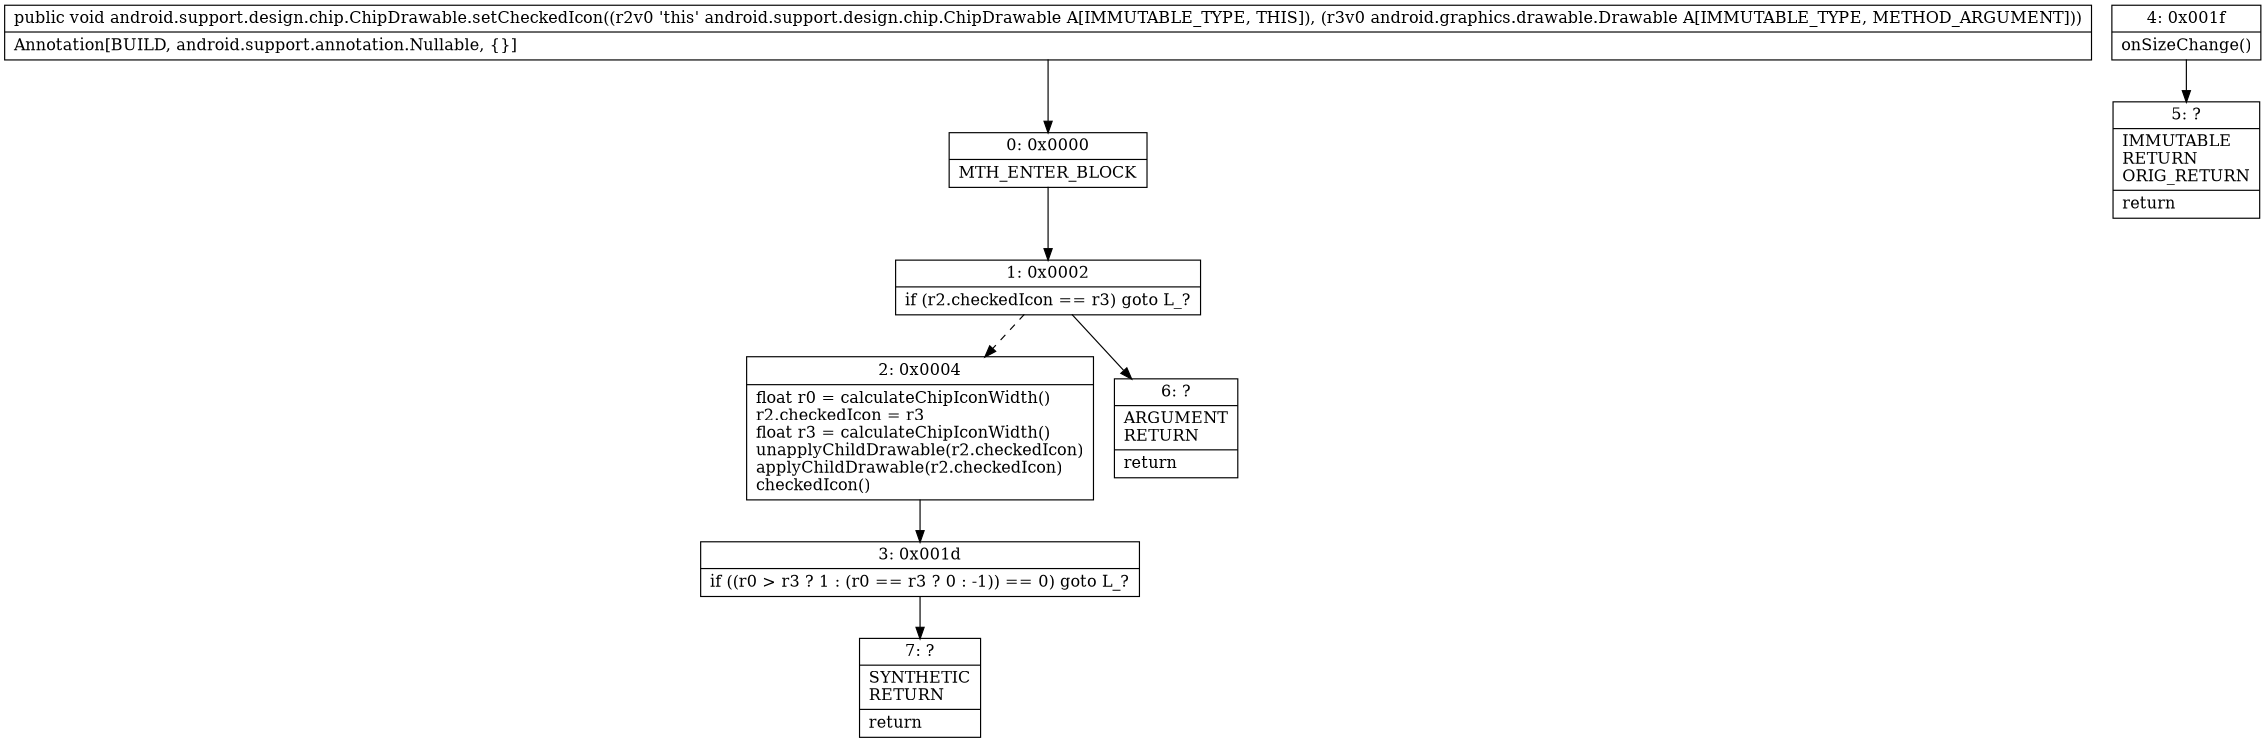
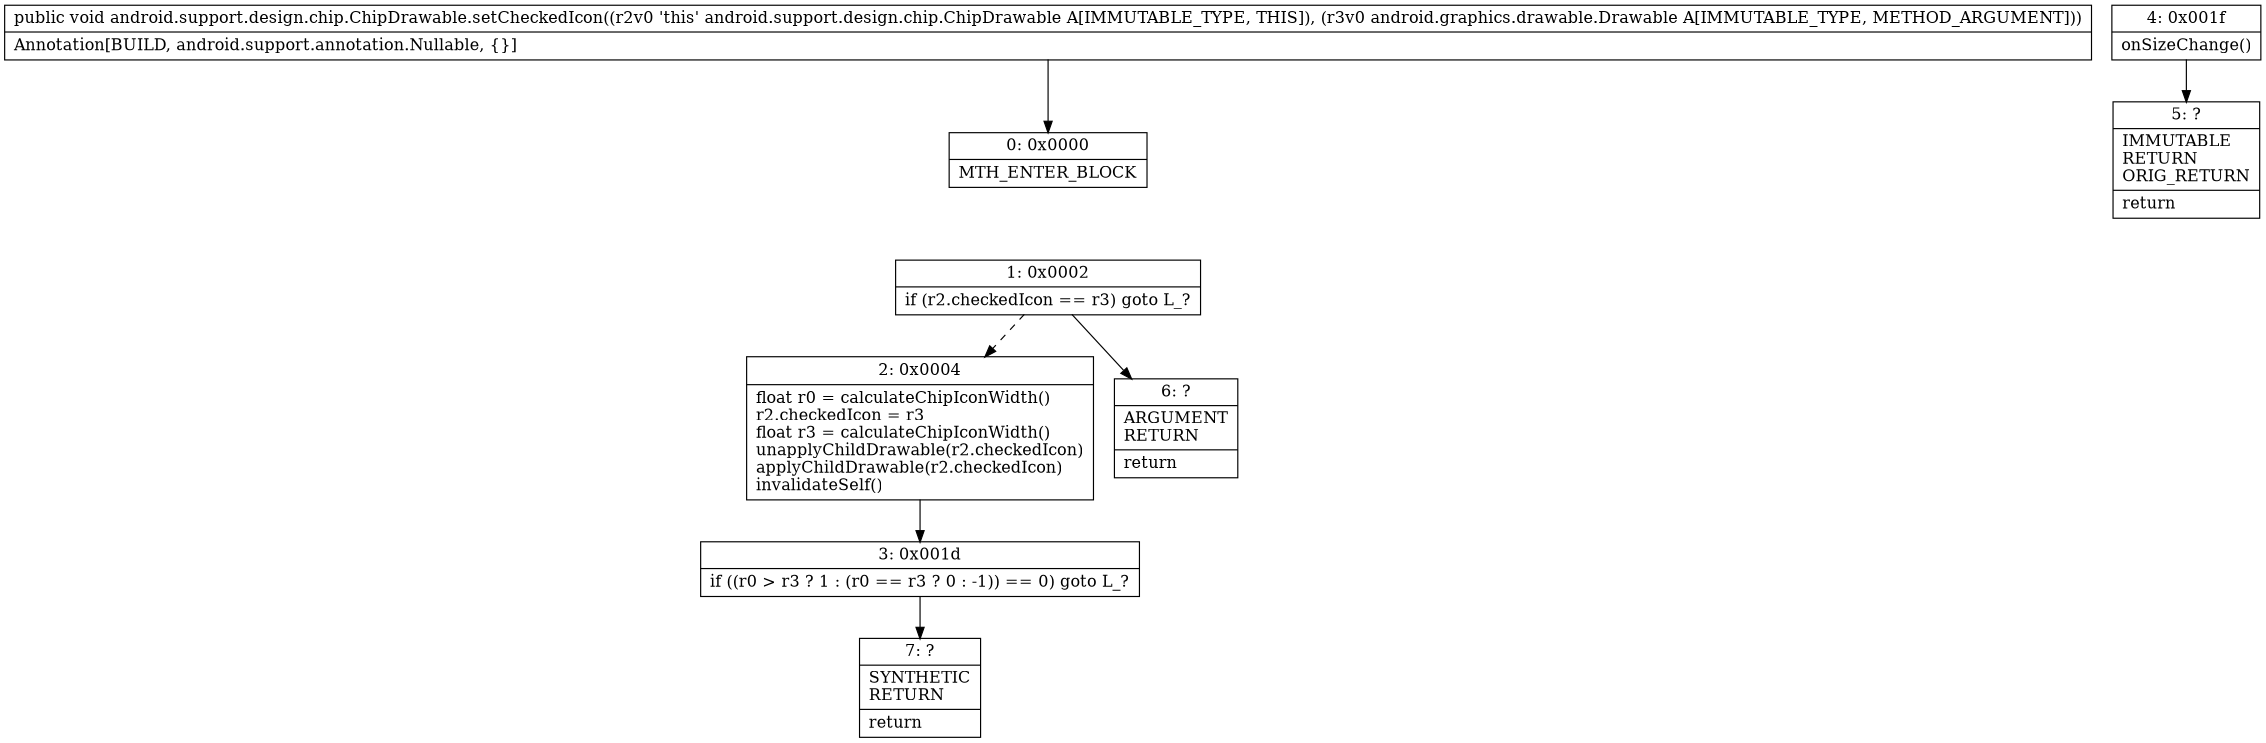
(1048, 218) -> none
(814, 485) -> (819, 485)
